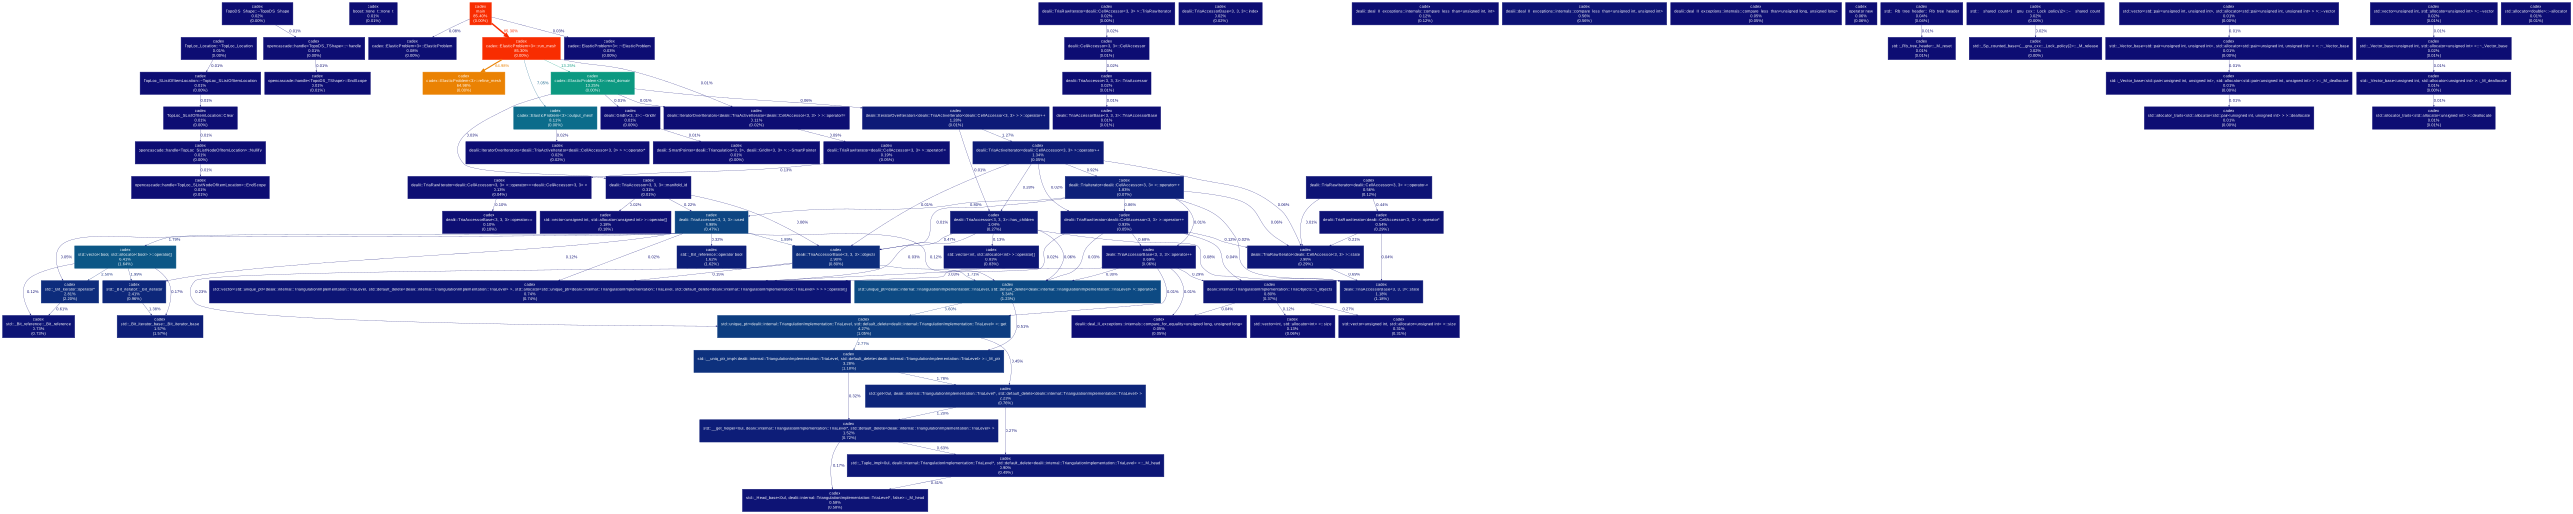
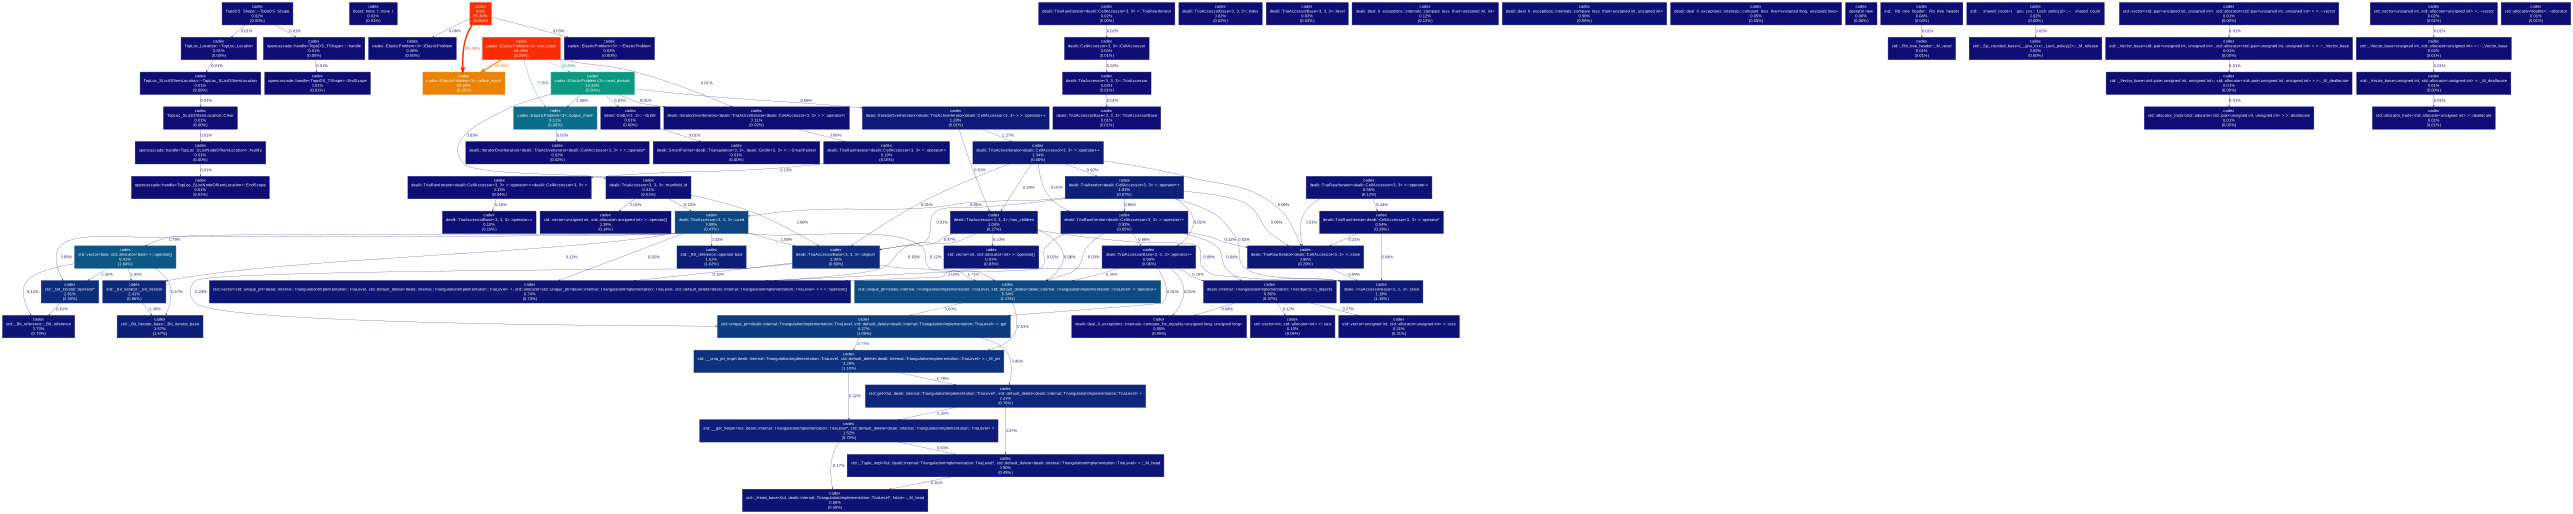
none -> (1307, 14)
(498, 29) -> (464, 46)
none -> (239, 31)
none -> (575, 100)
